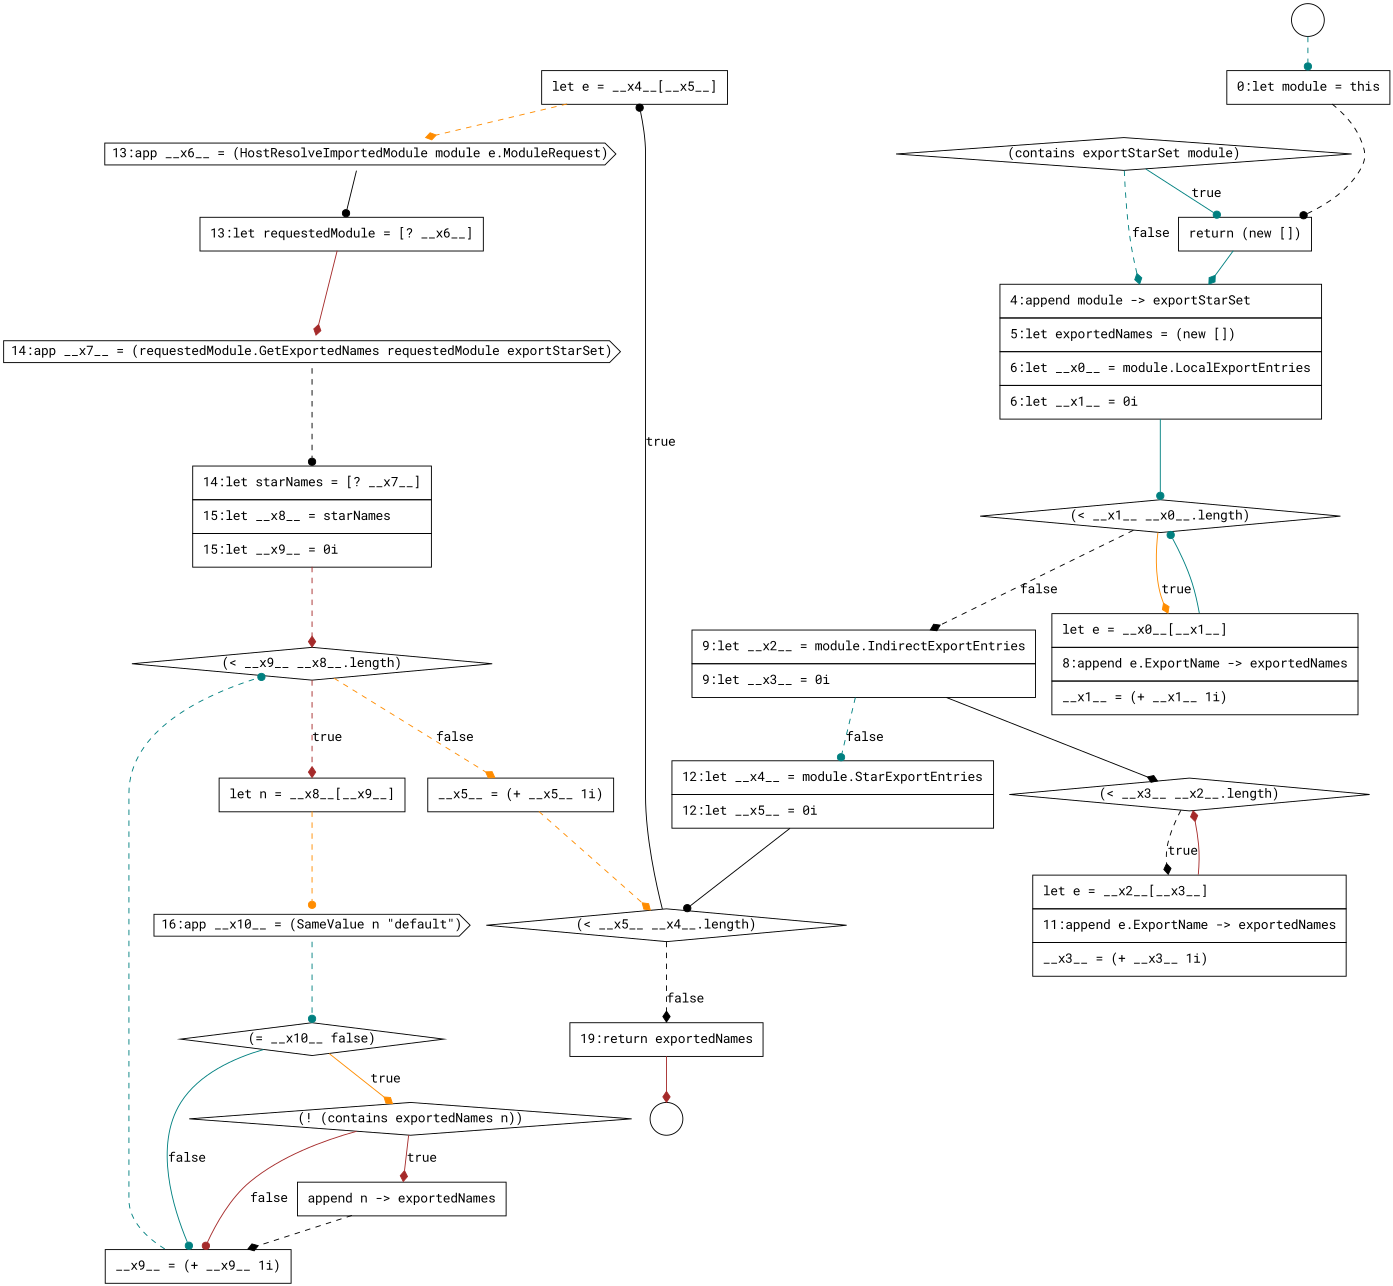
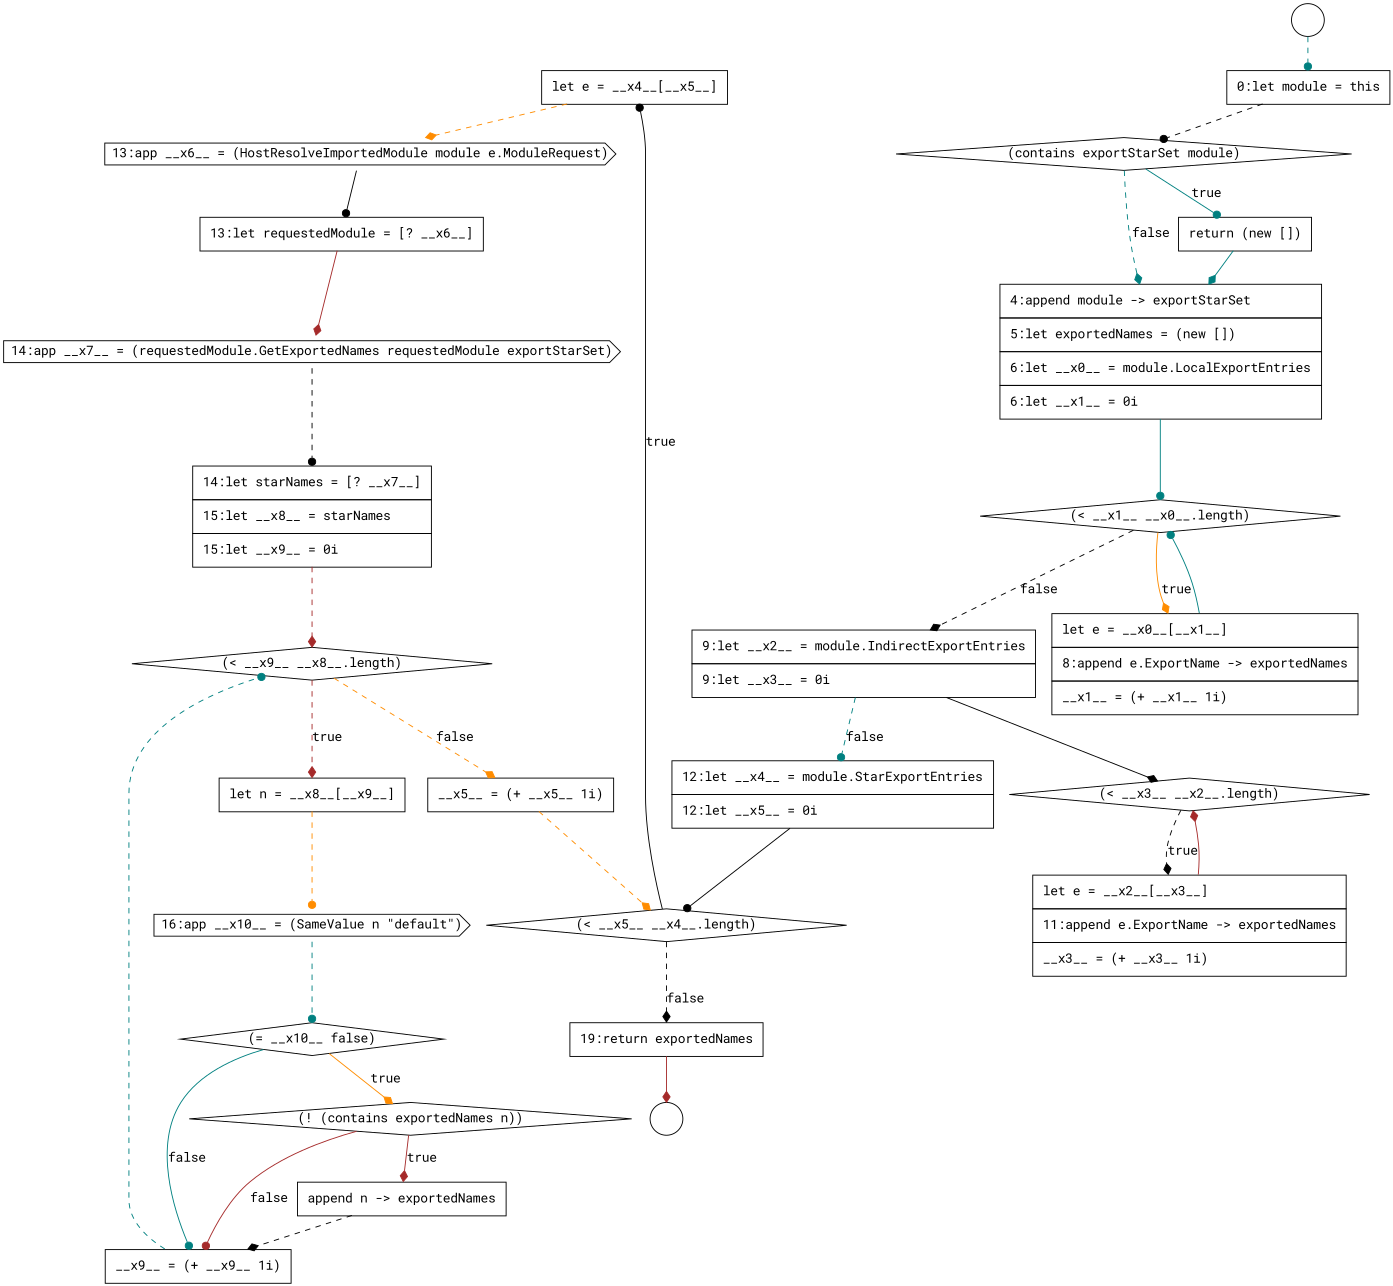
(1362, 166) -> (1215, 121)
